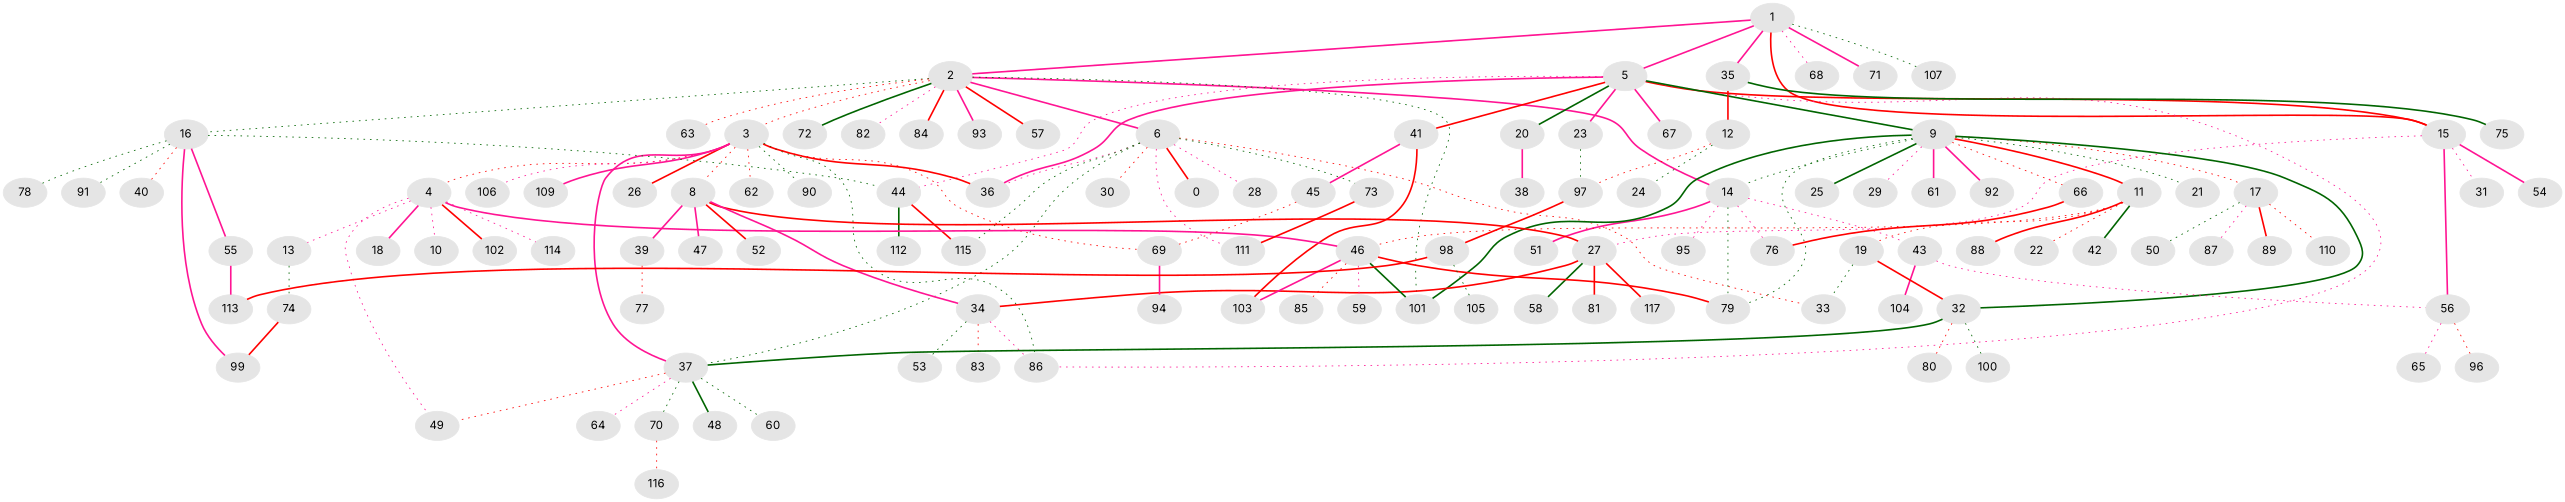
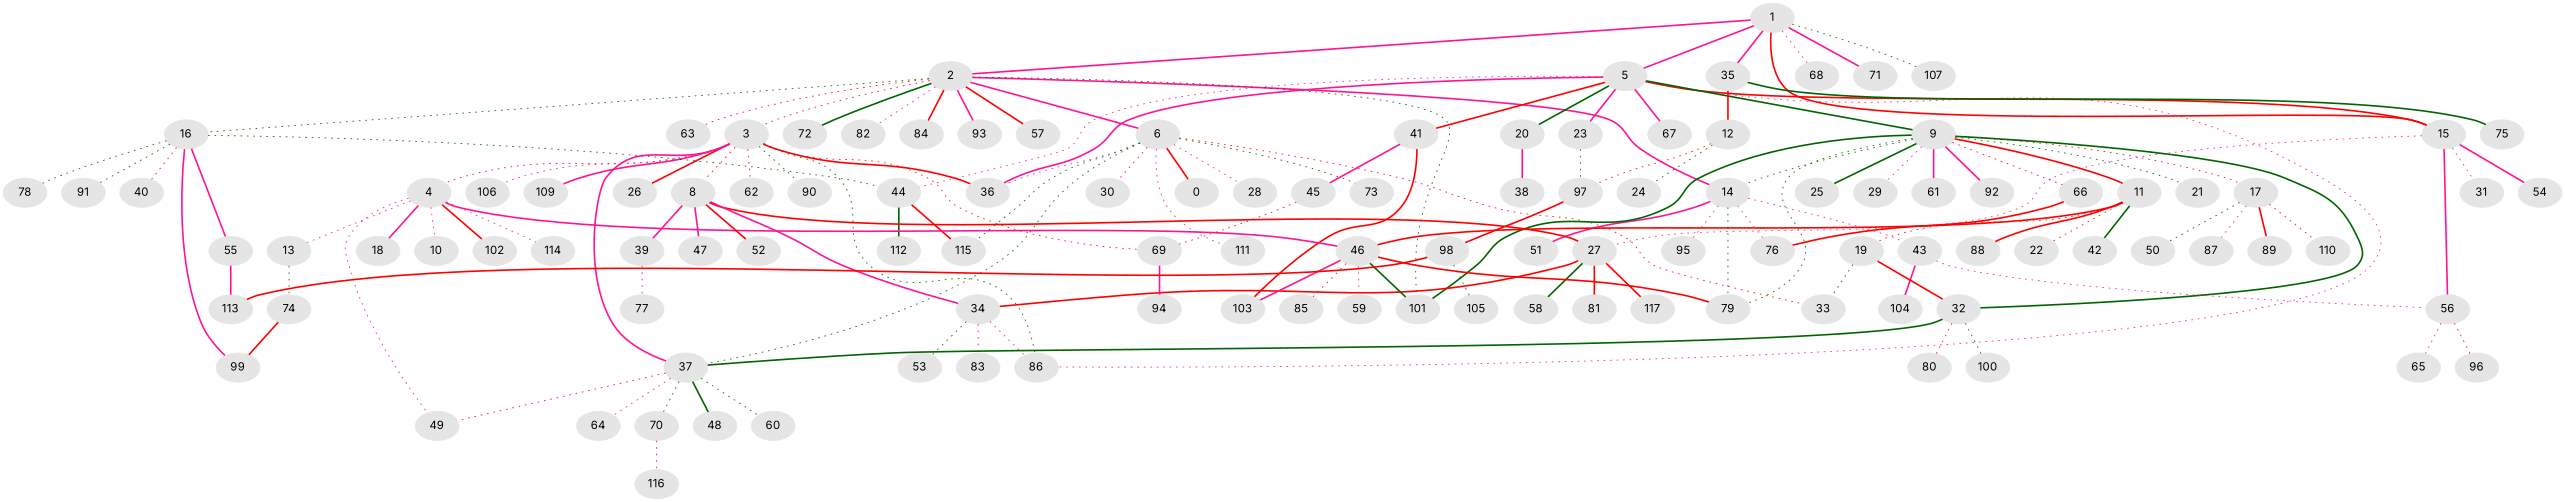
(1303, 225) -> none
(1695, 228) -> (1695, 228)
